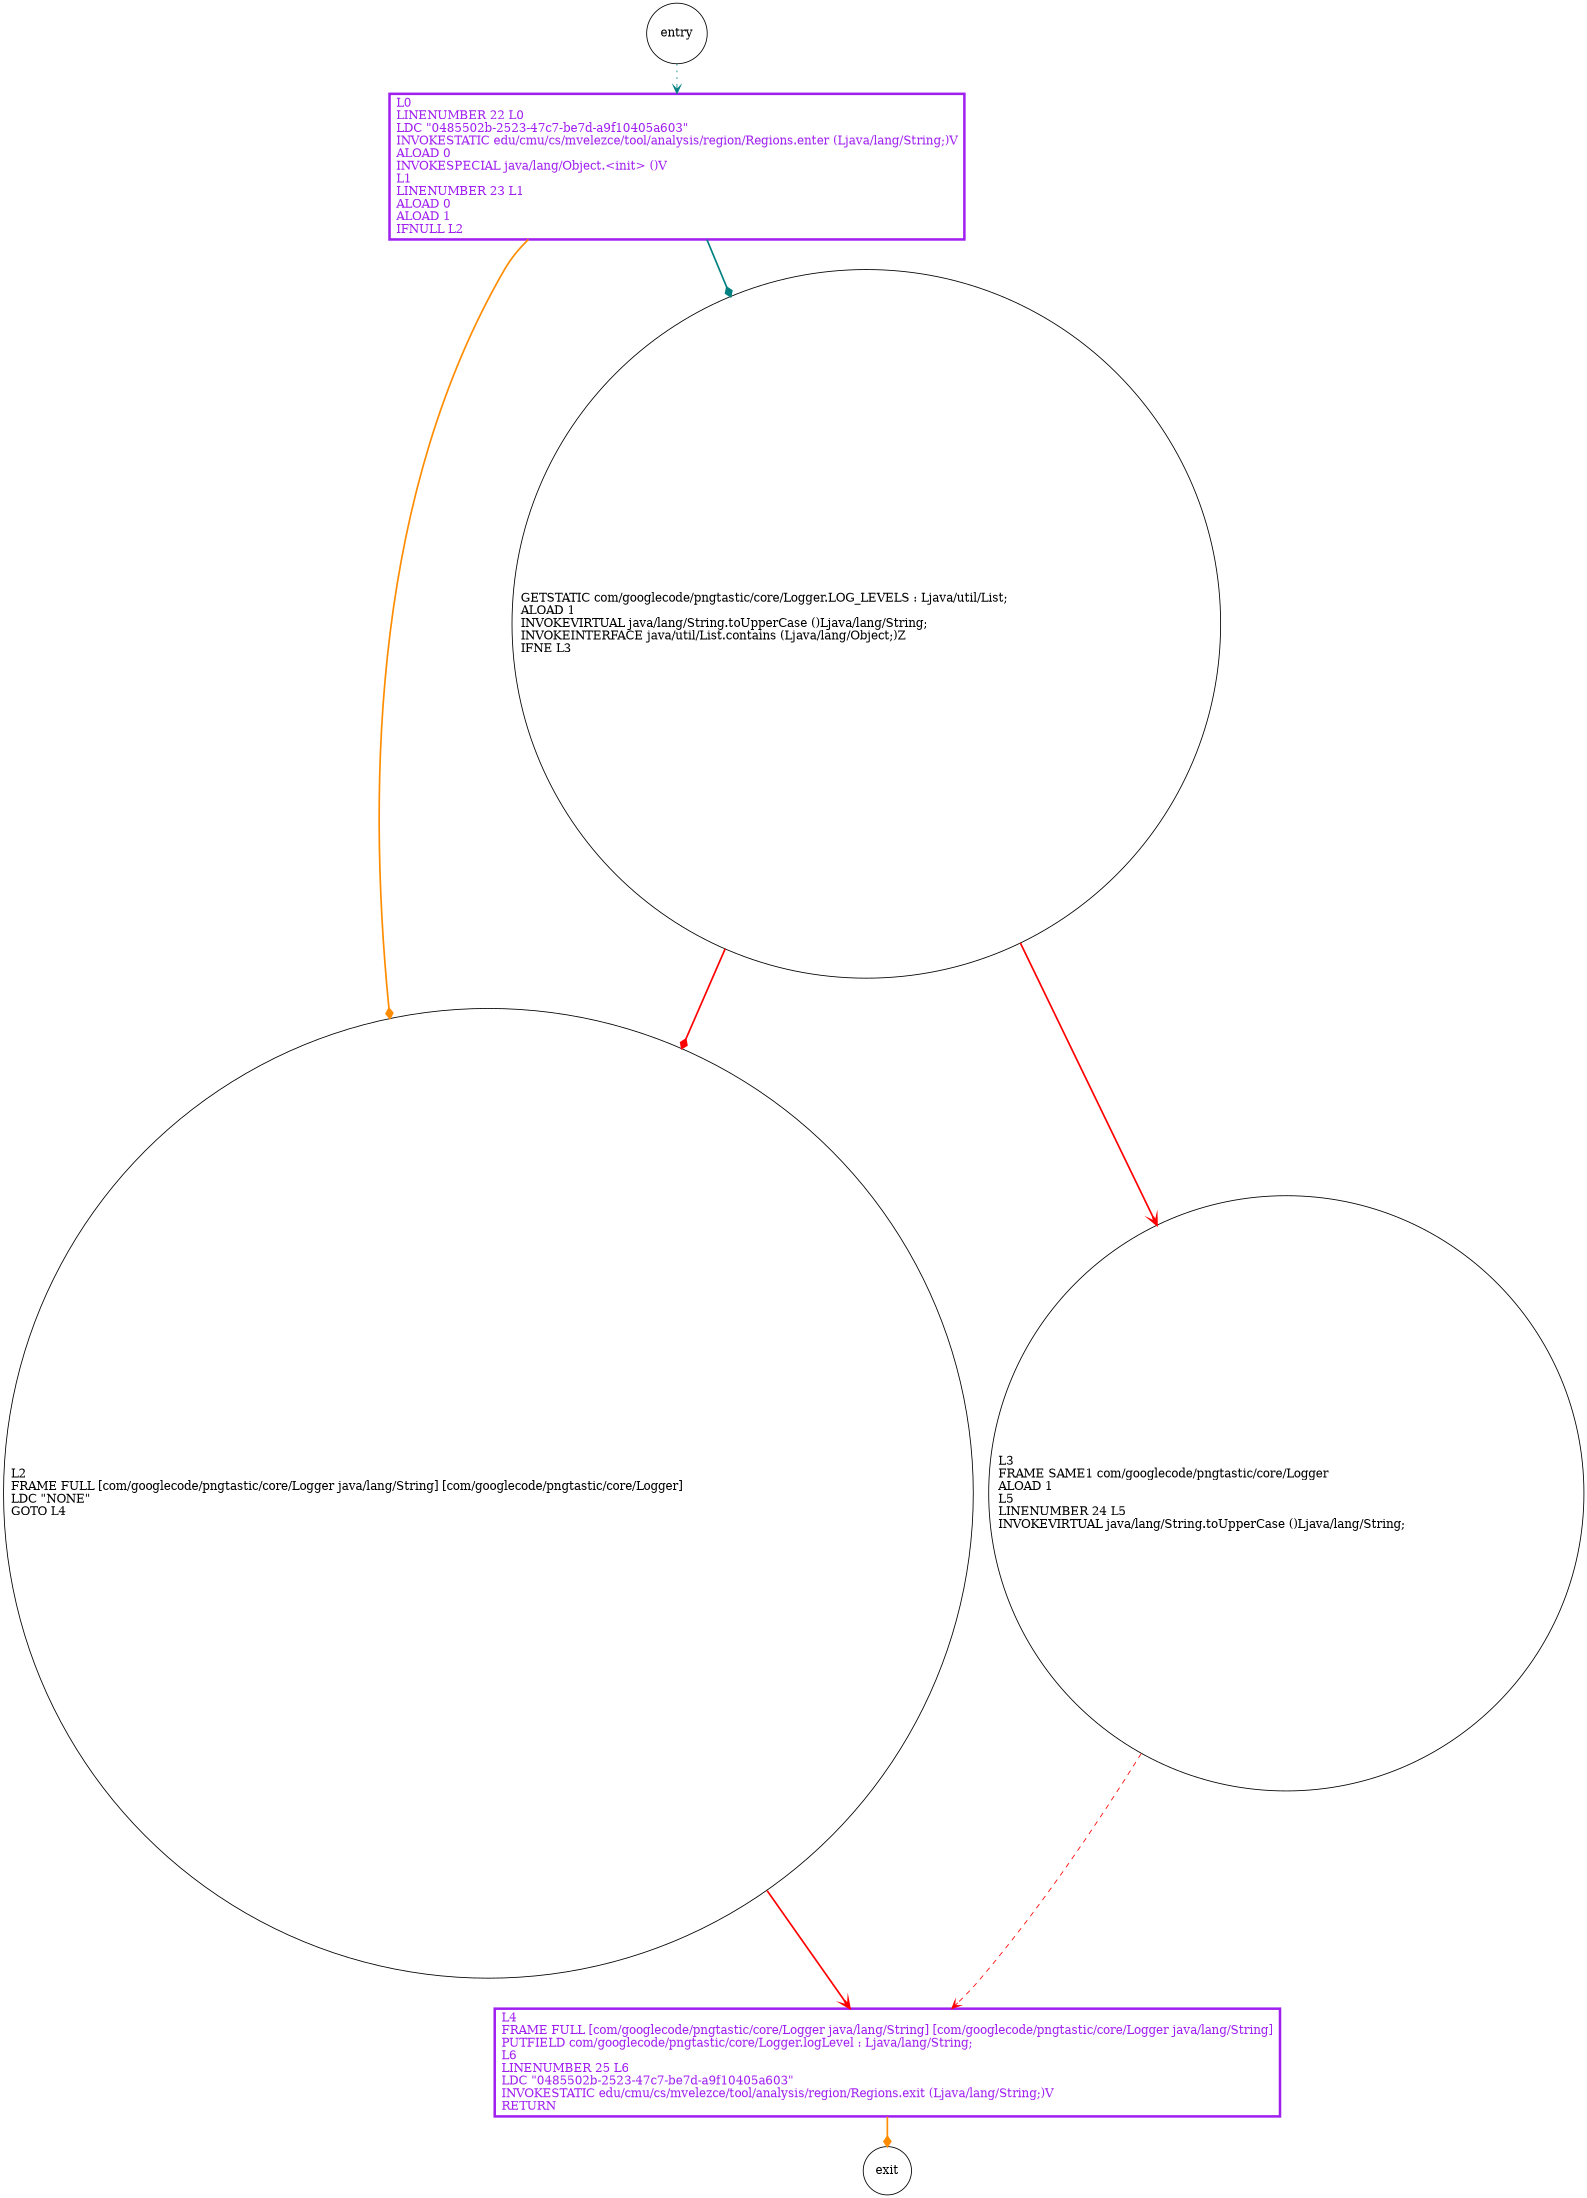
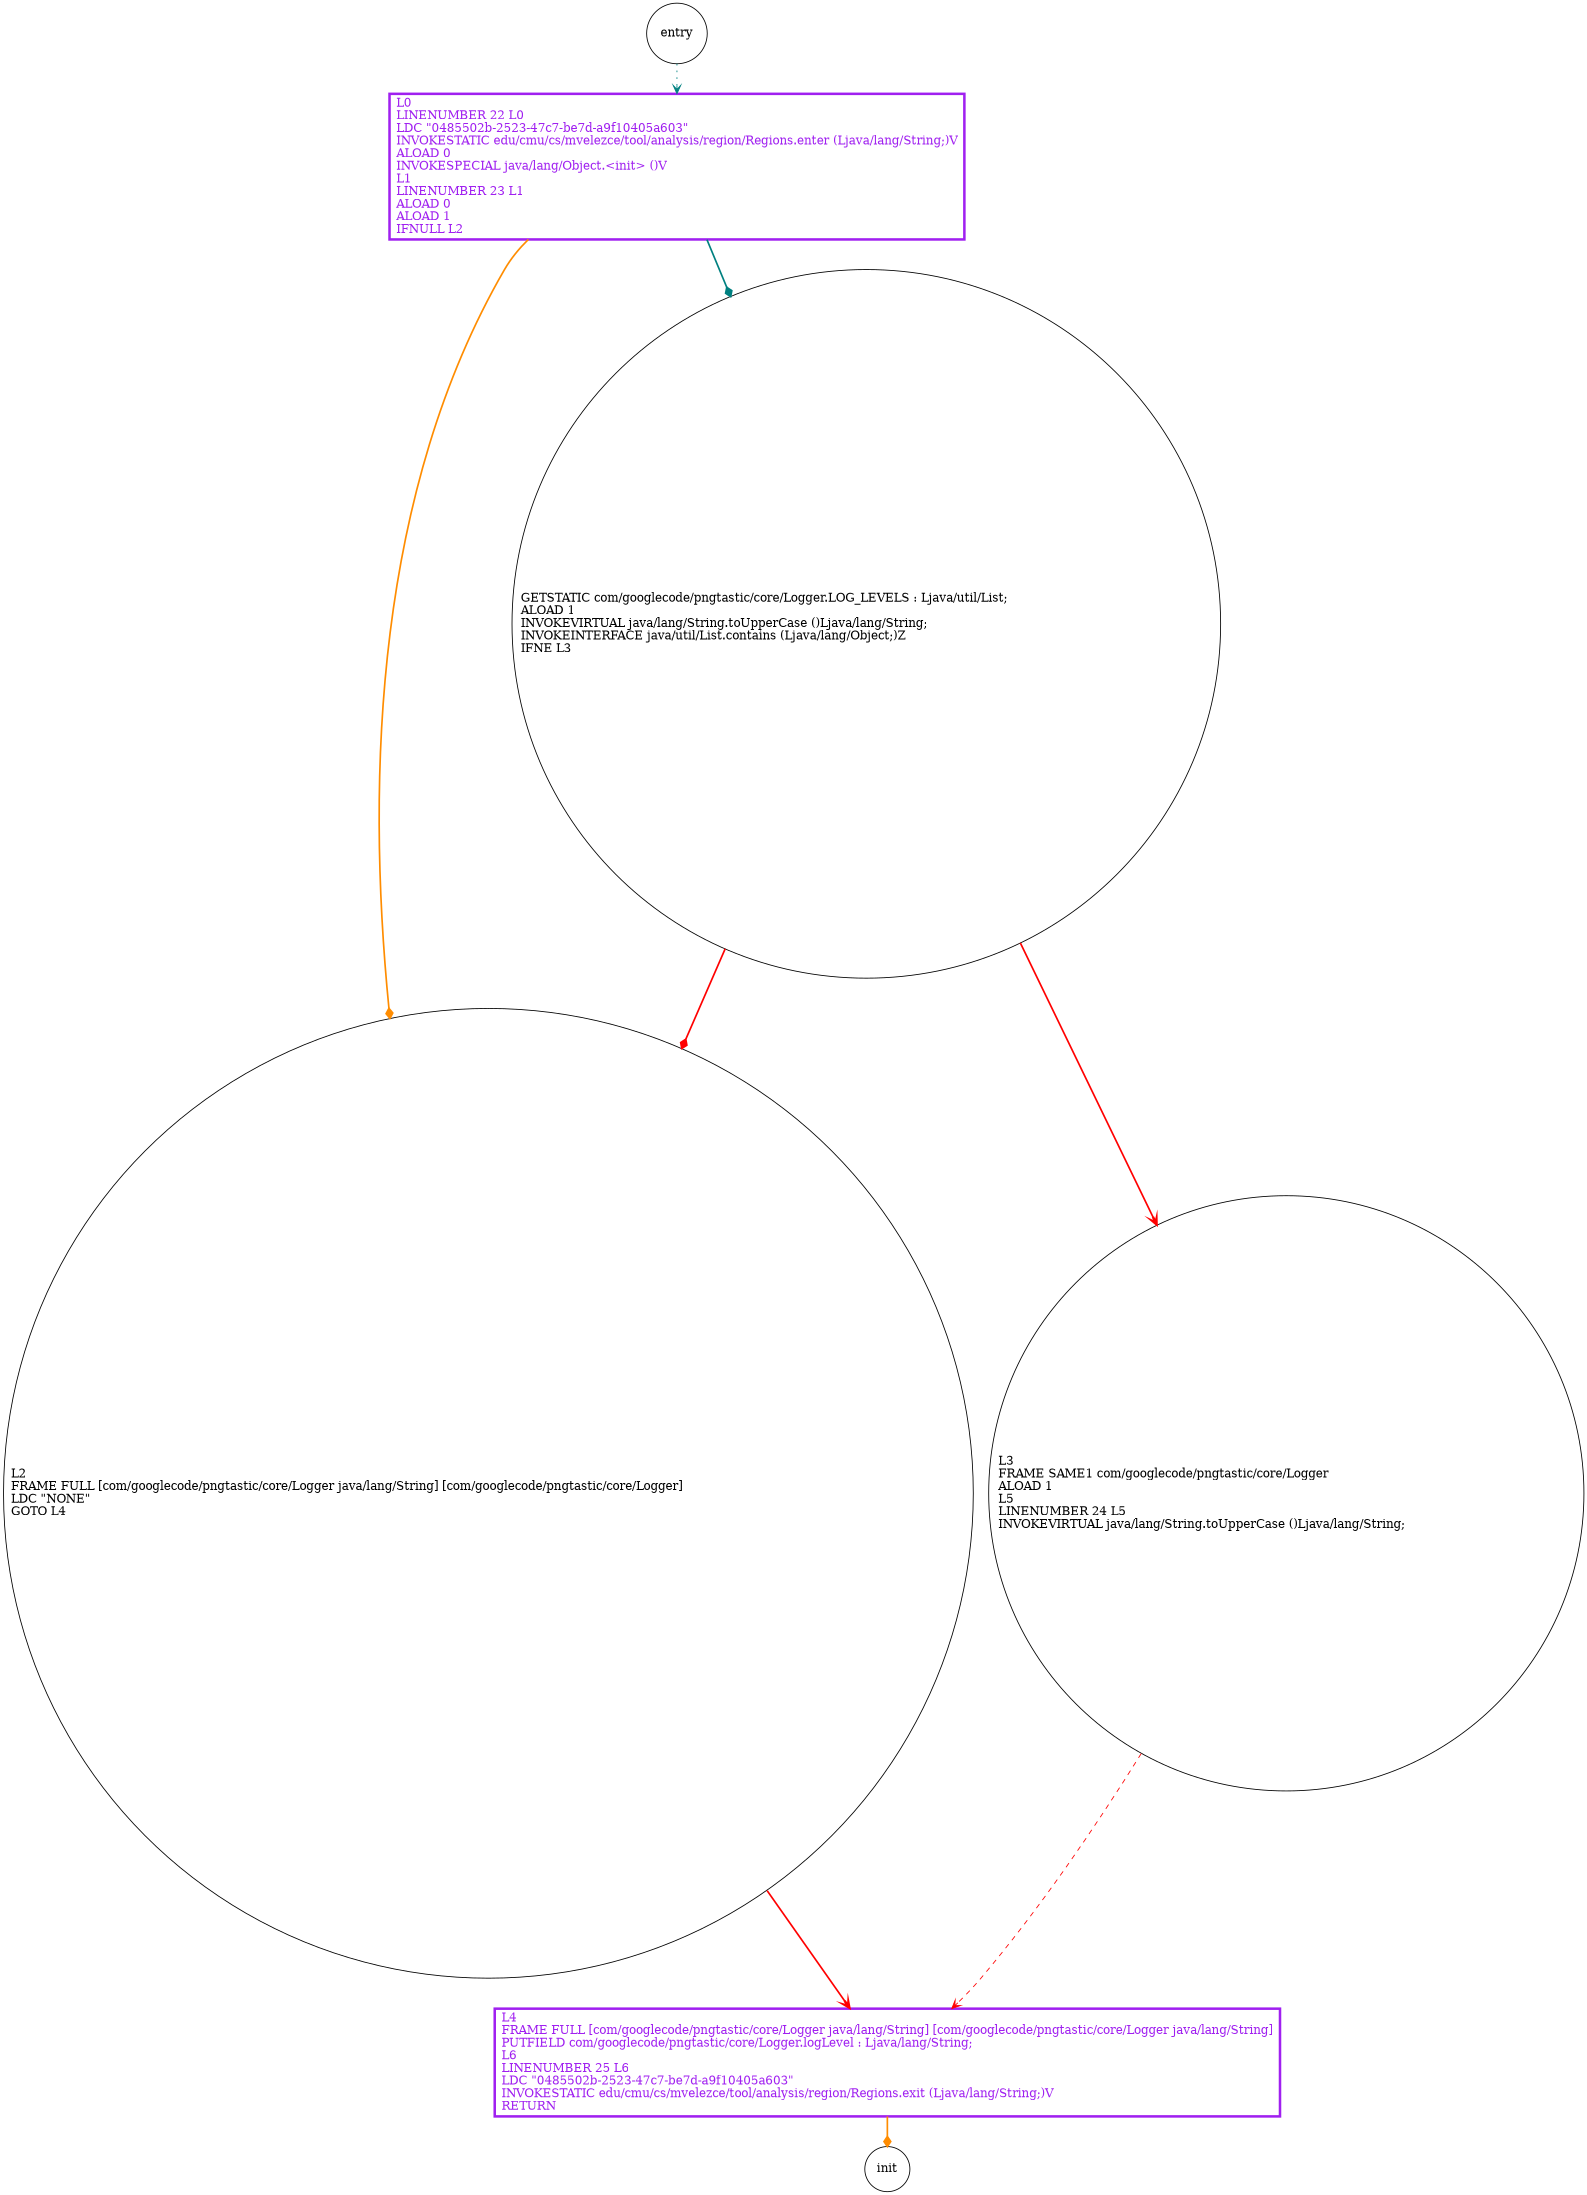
(887, 2171) -> (887, 2169)
